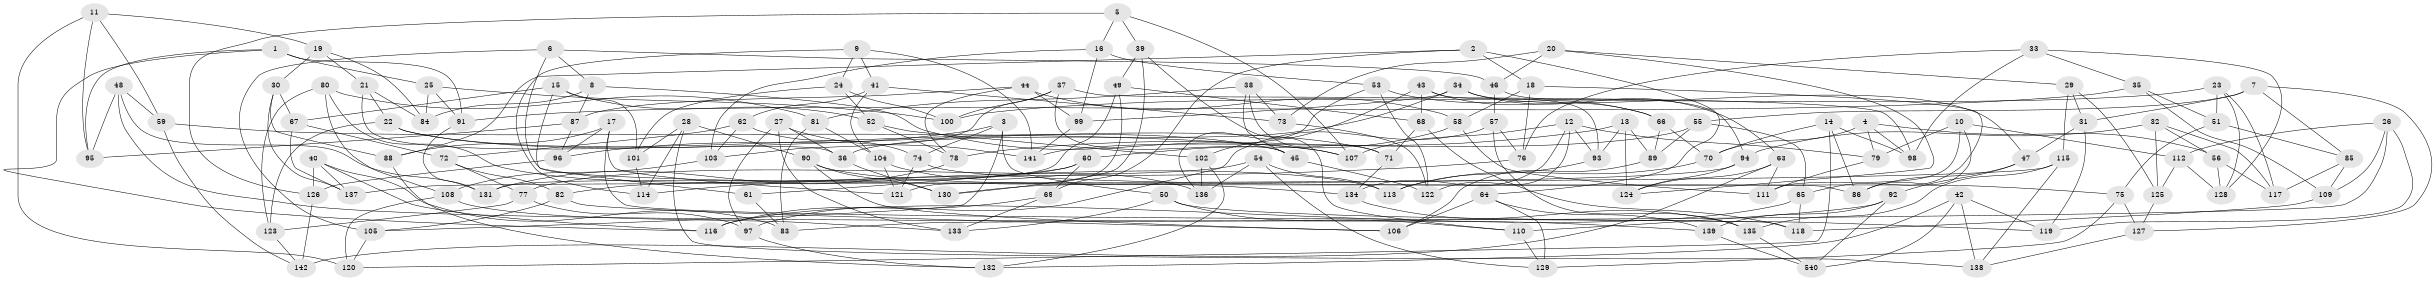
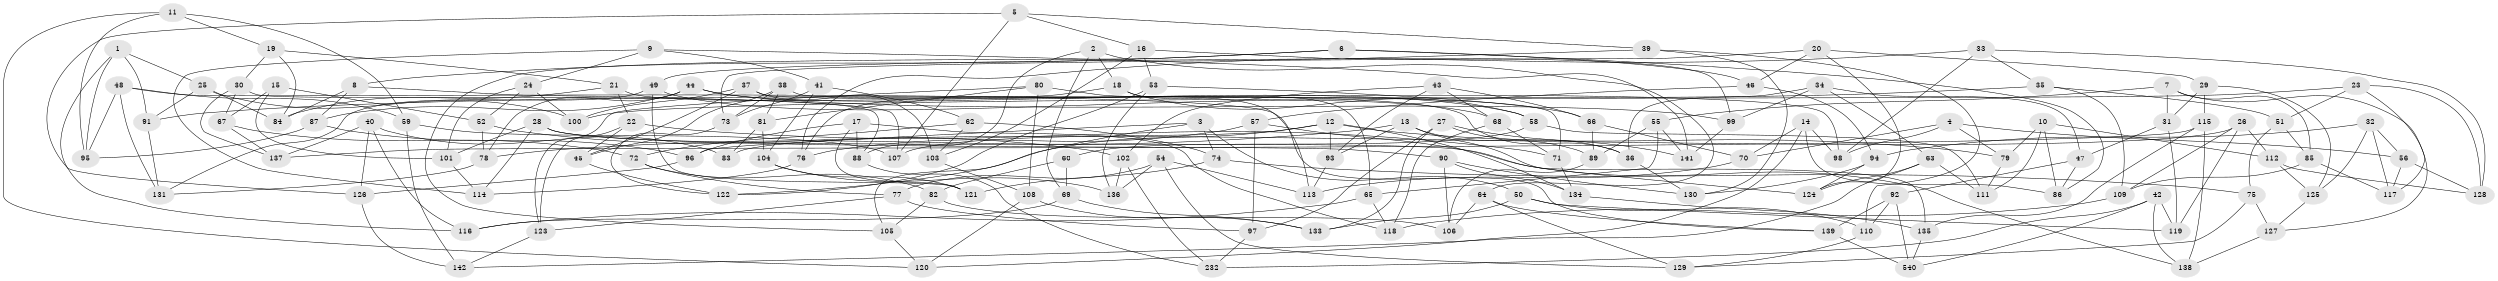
(749, 195) -> none
(989, 268) -> (1212, 268)
